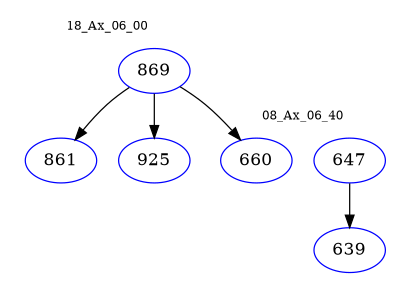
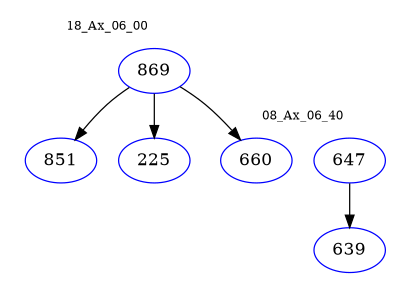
(61, 161) -> (61, 161)
(154, 161) -> (154, 161)
